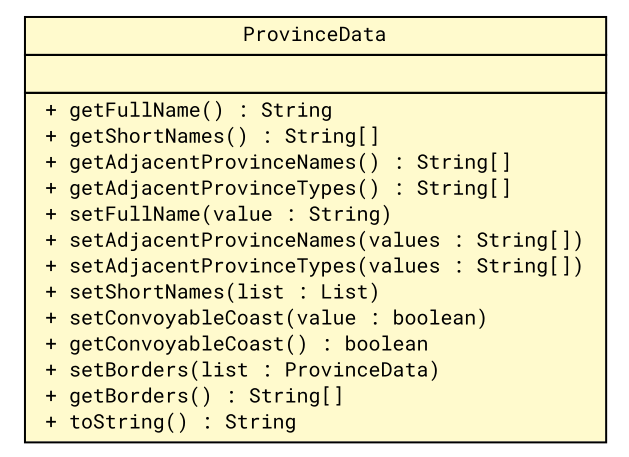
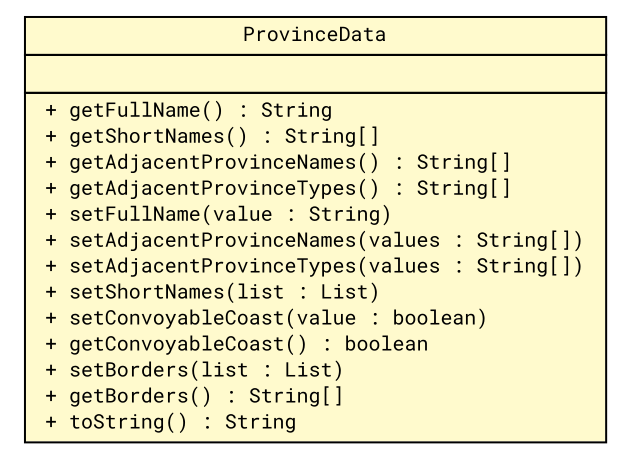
(244, 370) -> (196, 370)
